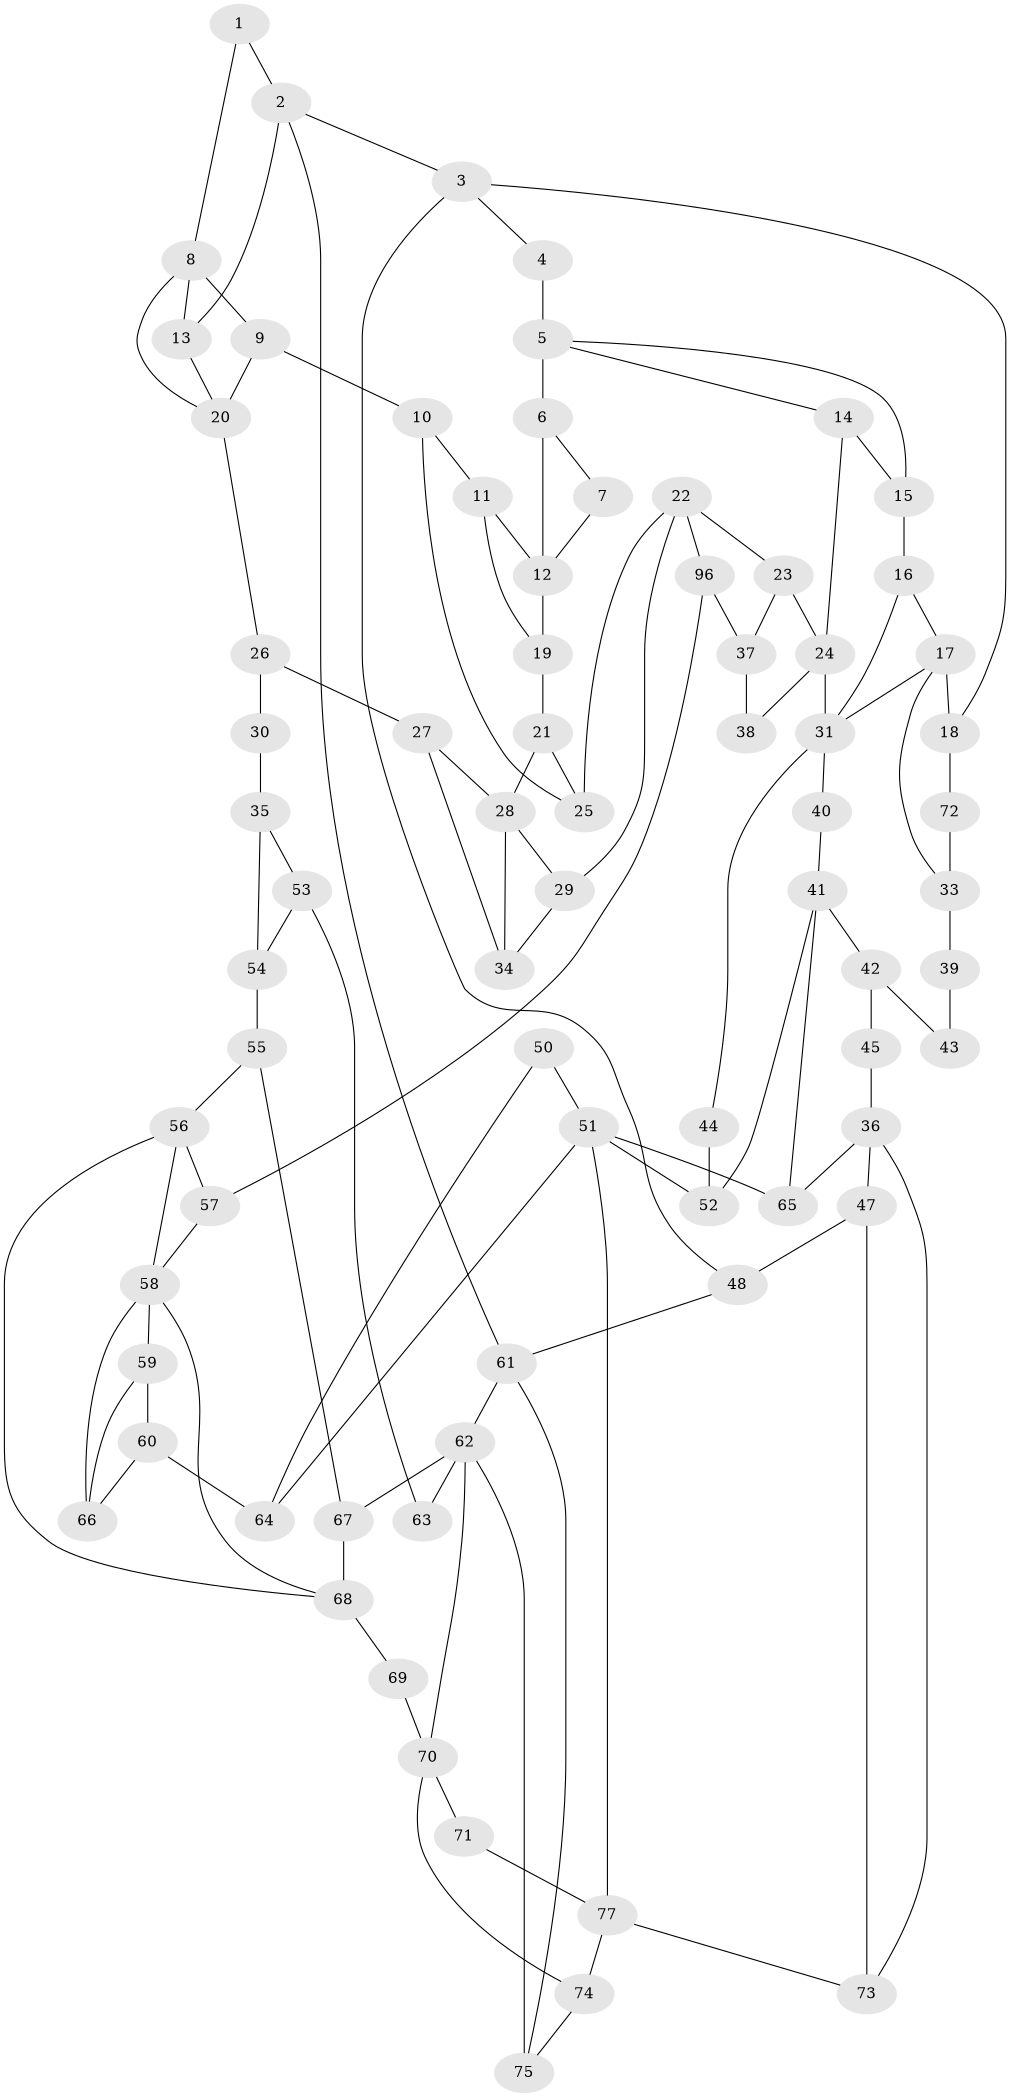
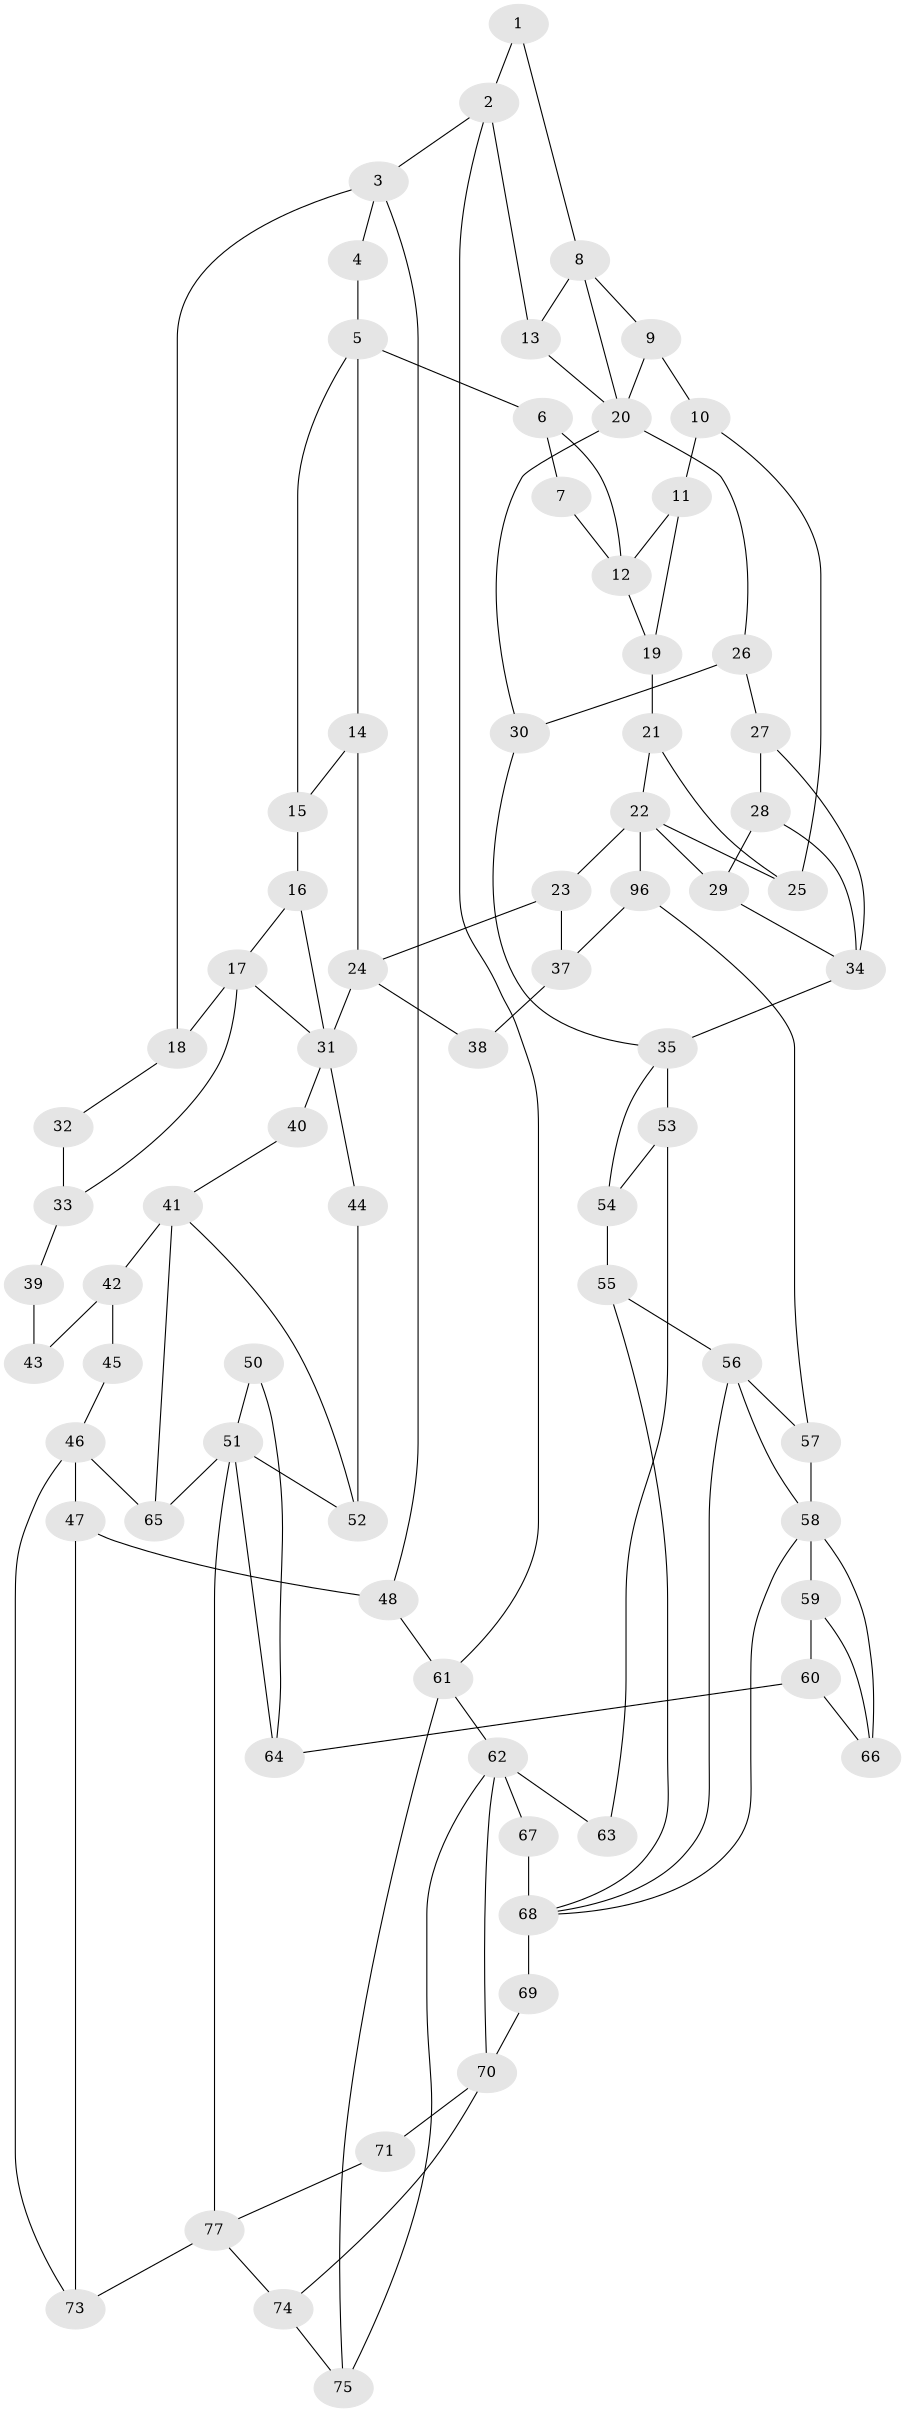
none -> (499, 549)
(526, 768) -> (646, 772)
(950, 812) -> (63, 1127)
none -> (762, 1009)
(871, 1127) -> (76, 1442)
(300, 1285) -> (668, 1633)
